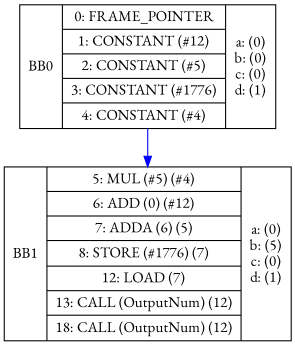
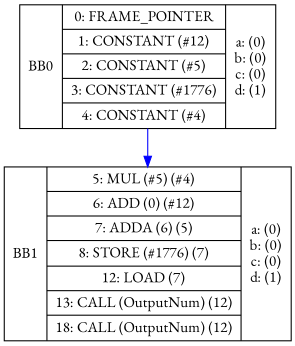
(266, 245) -> (266, 245)
